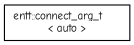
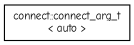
(67, 23) -> (67, 23)
